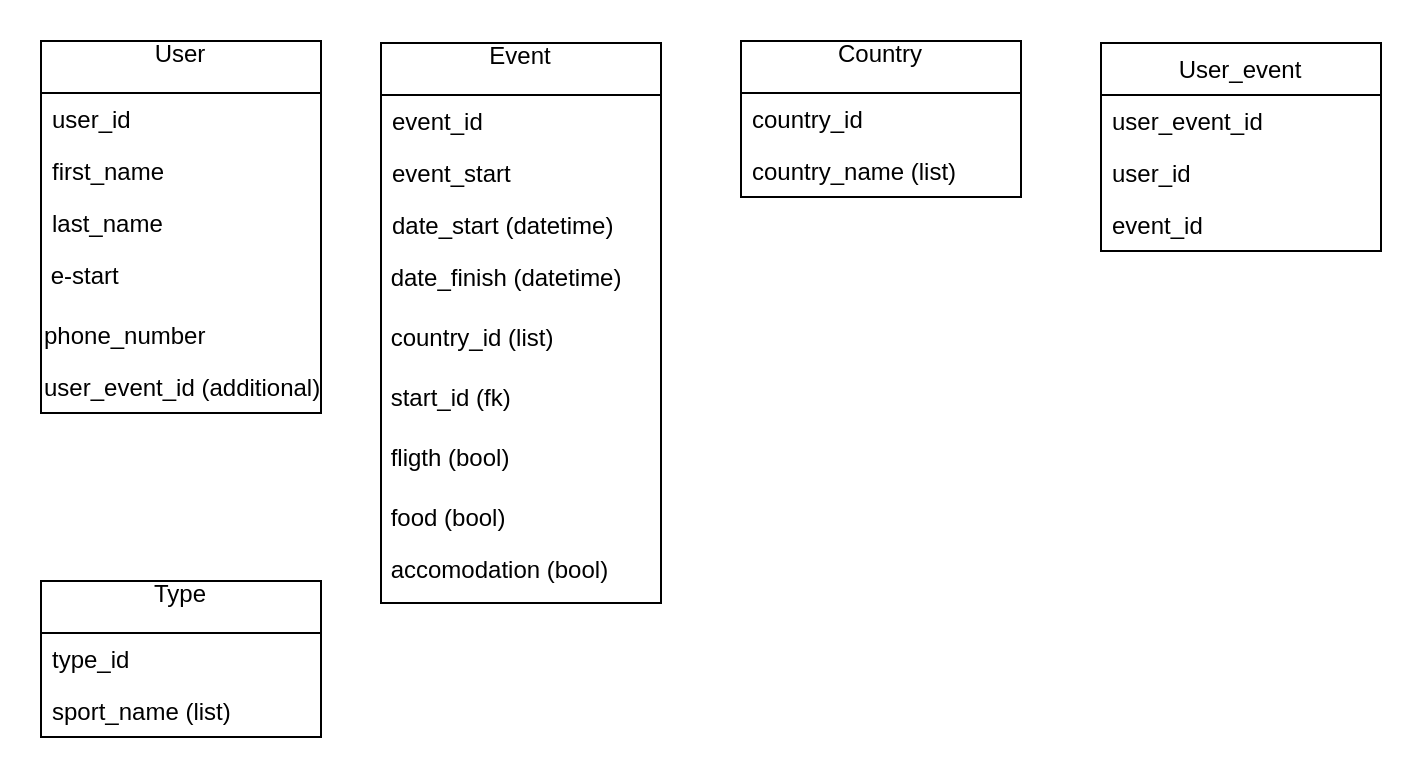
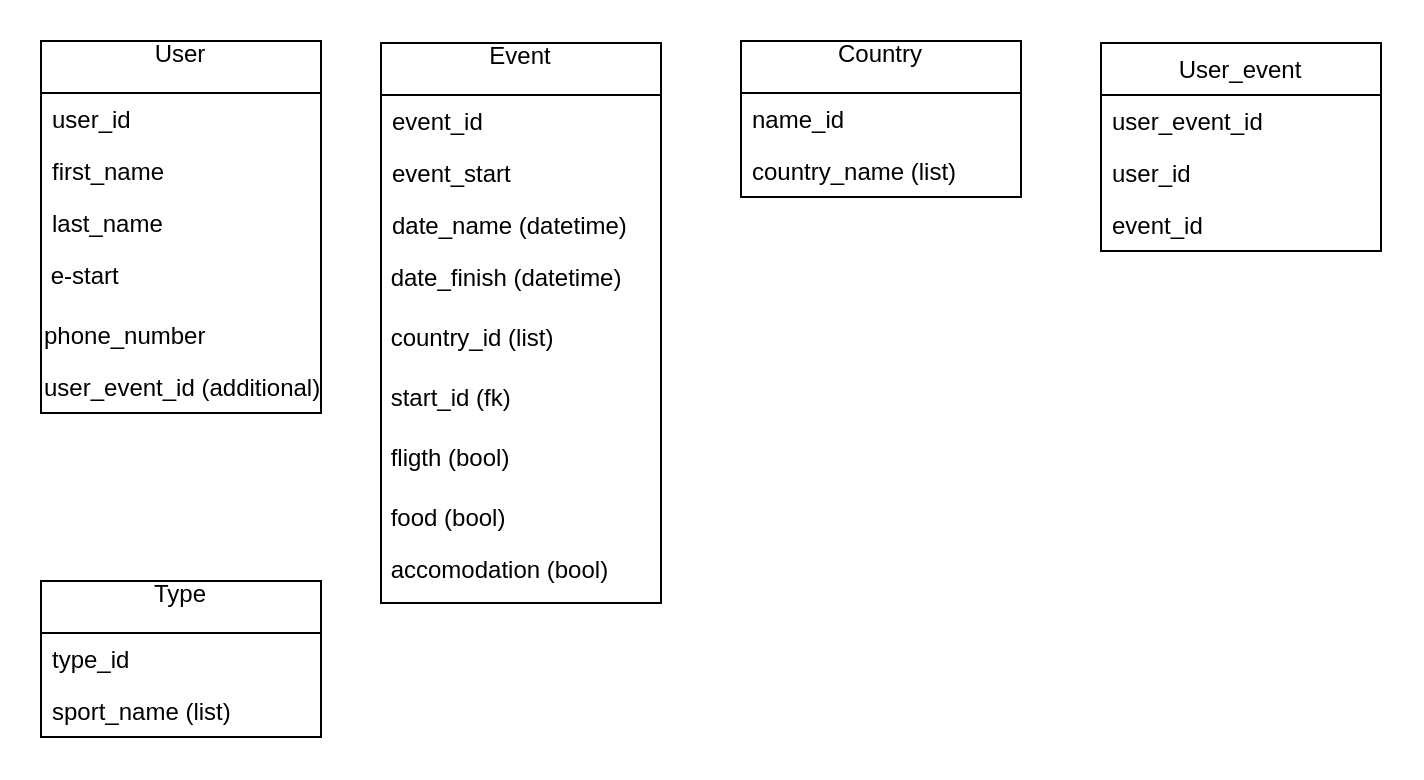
(816, 120) -> (796, 120)
(527, 226) -> (520, 226)
